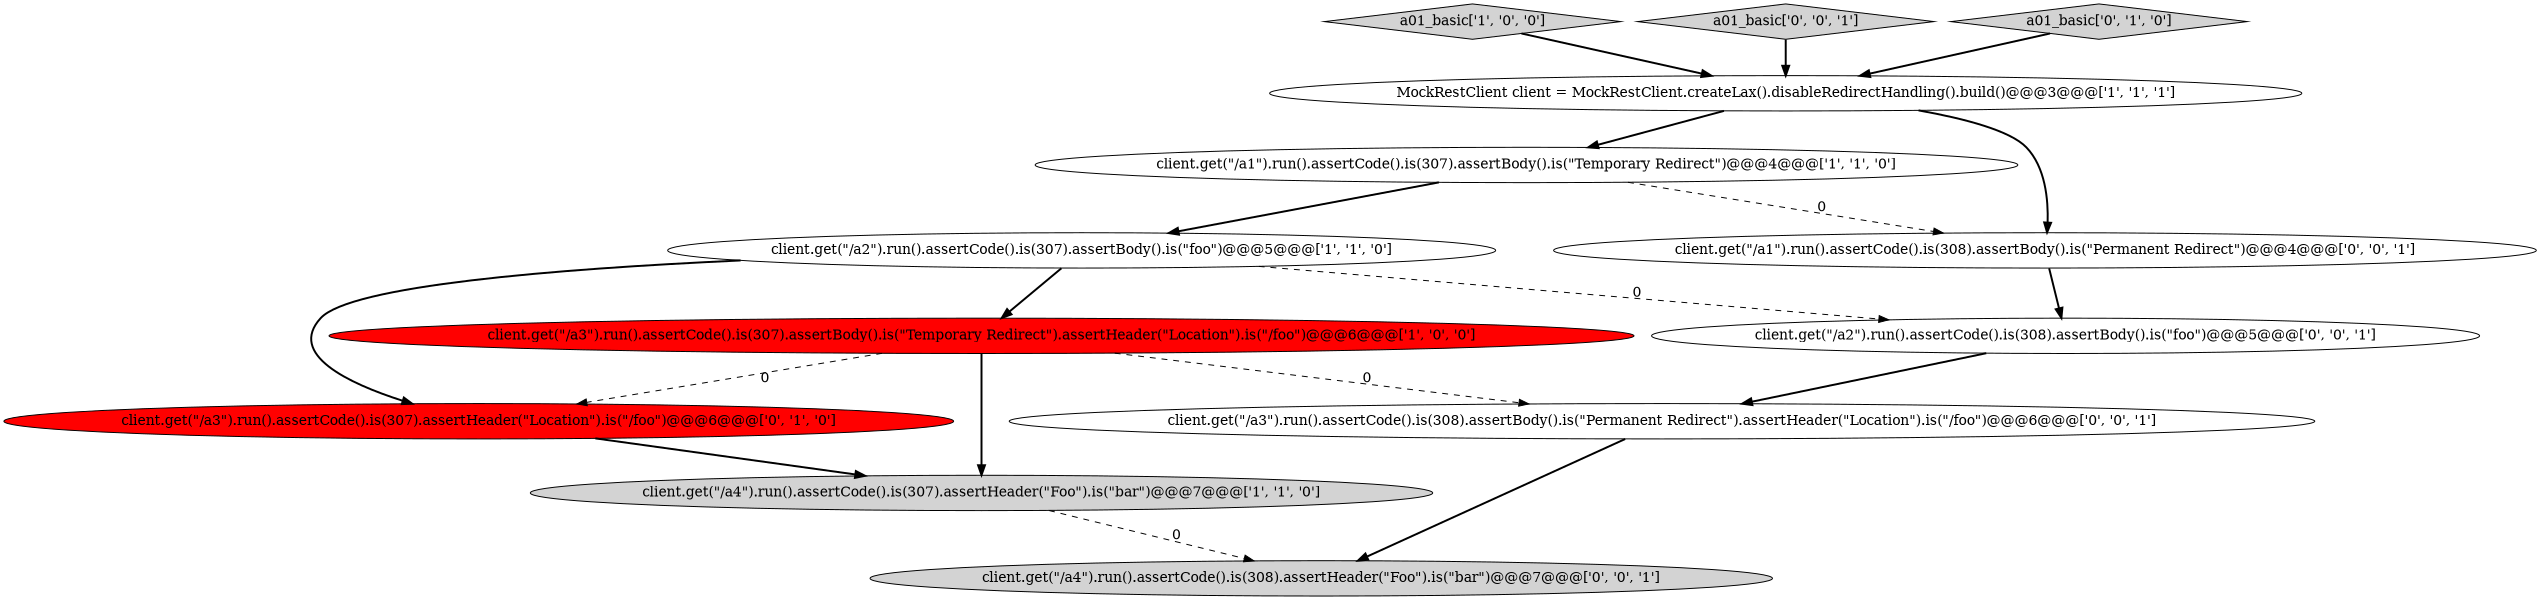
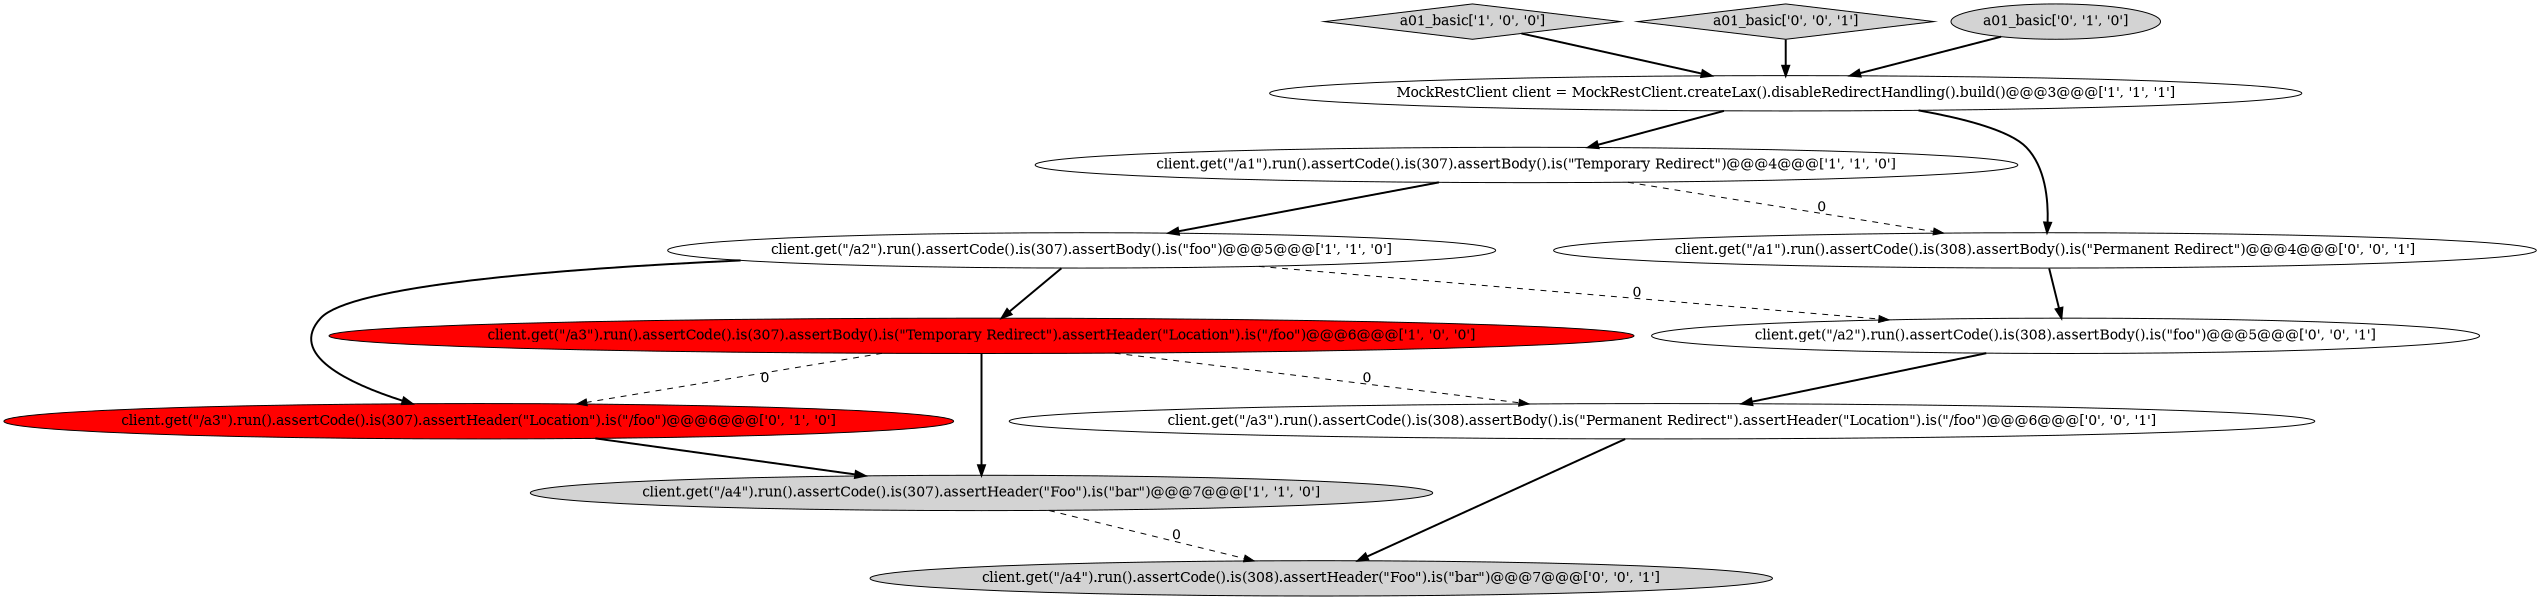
(2099, 22) -> (2056, 22)
